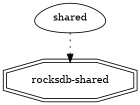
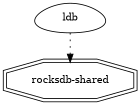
(70, 18) -> (70, 18)
